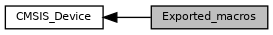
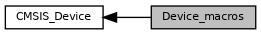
(210, 17) -> (204, 17)
